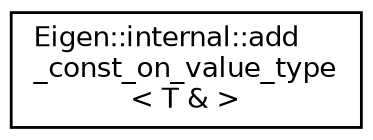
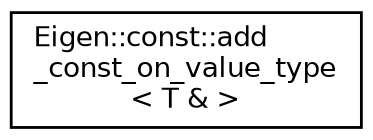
(186, 70) -> (186, 70)
